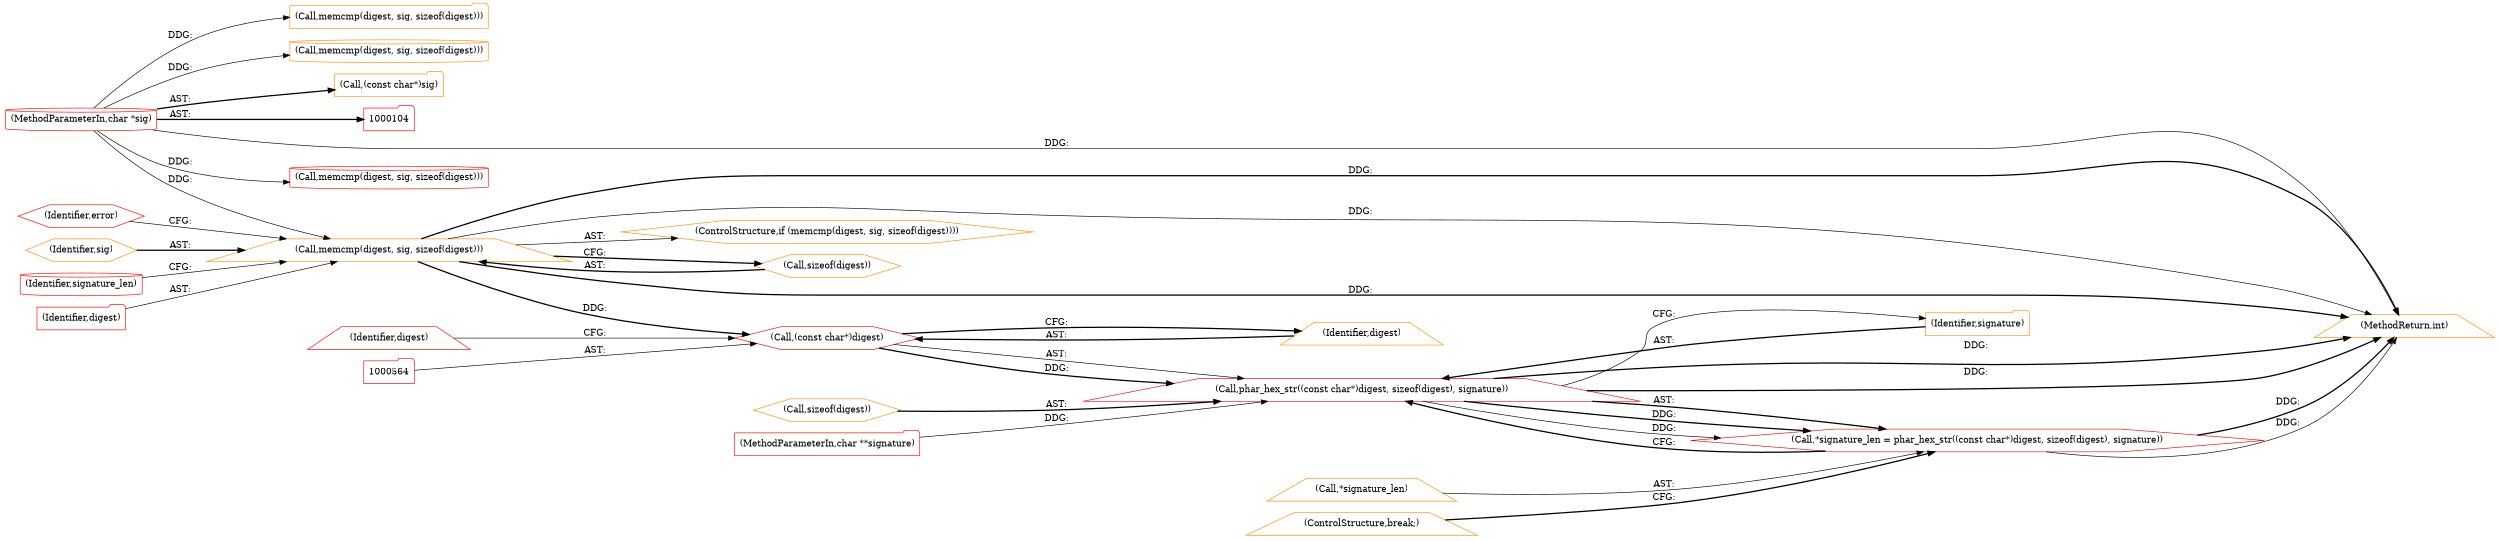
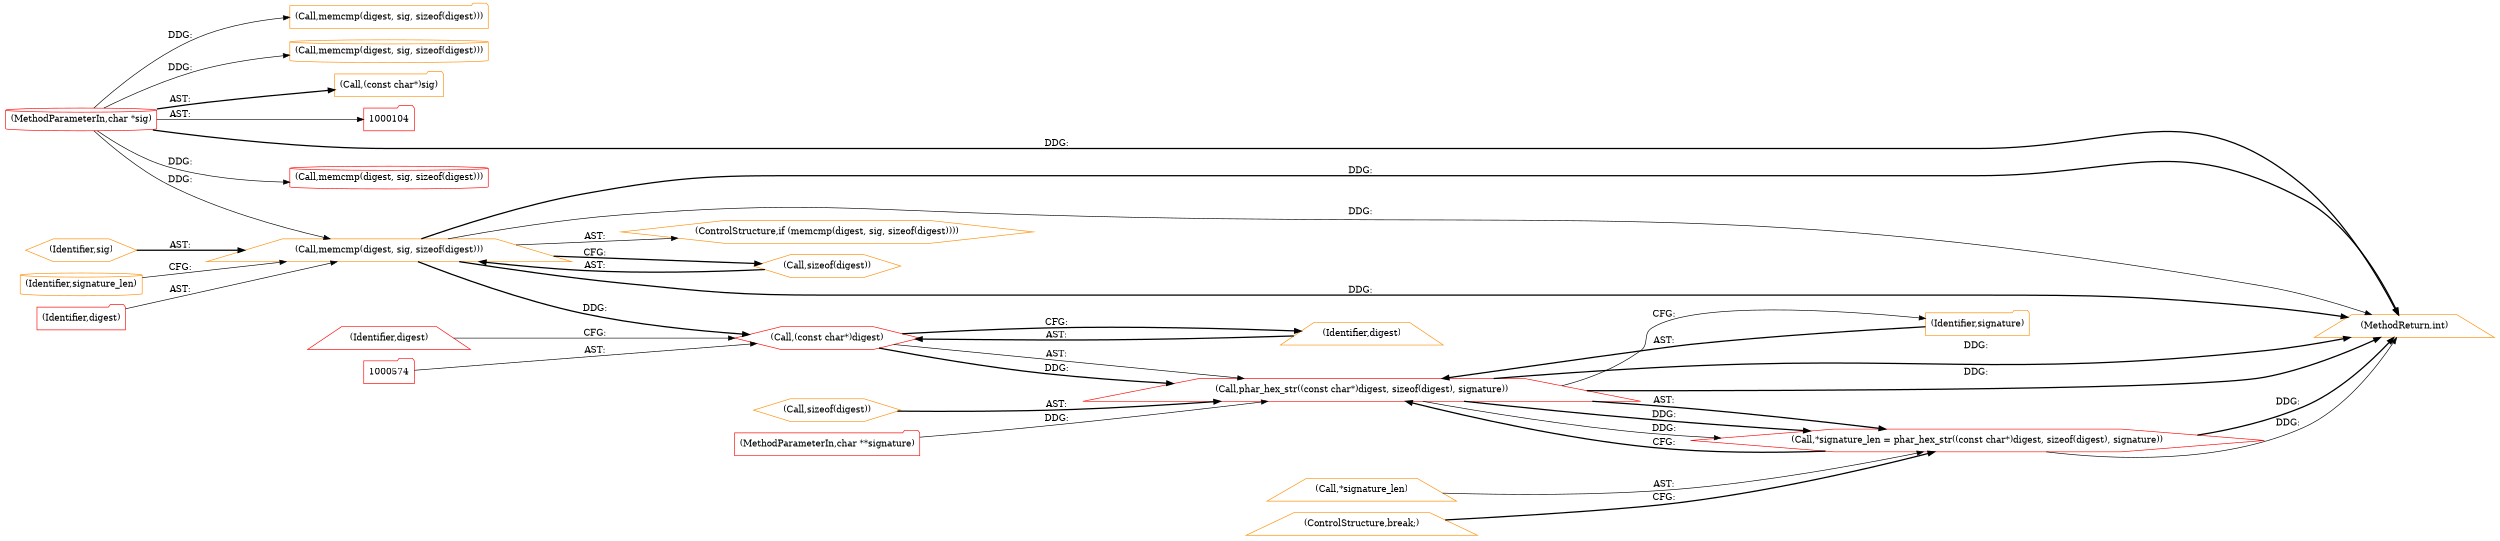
(257, 119) -> (257, 119)
(1312, 149) -> (1312, 149)
(81, 216) -> none
(81, 284) -> (81, 284)
(389, 372) -> (389, 372)
